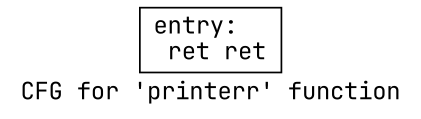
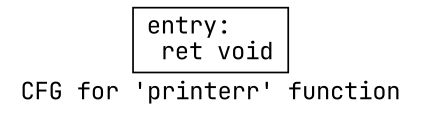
(211, 52) -> (211, 52)
